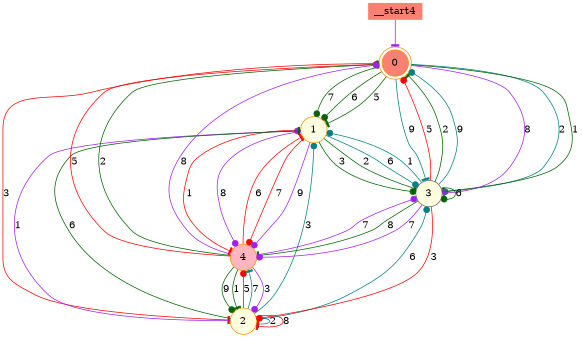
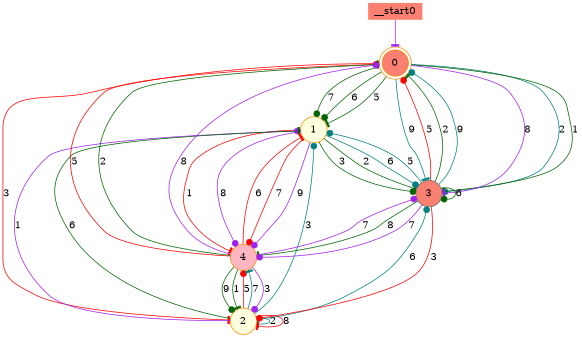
(395, 11) -> (395, 11)
(411, 162) -> (411, 162)
(429, 194) -> (429, 194)
